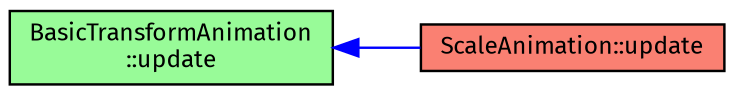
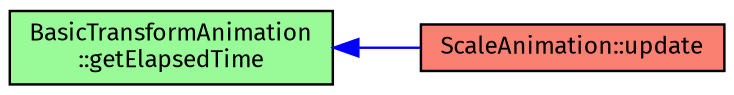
(171, 48) -> (171, 48)
